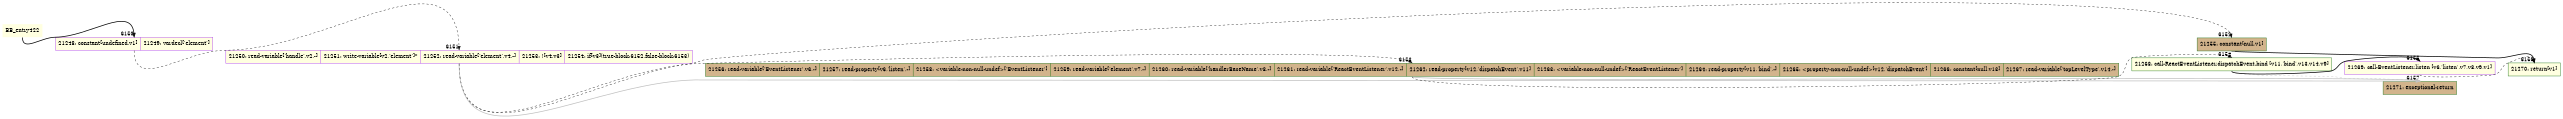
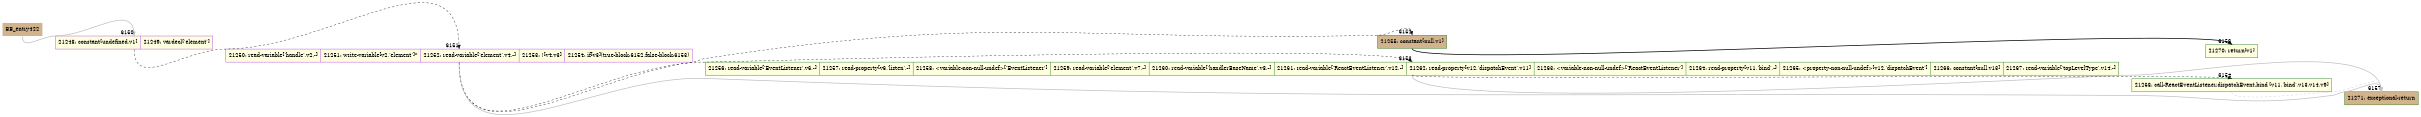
(22, 31) -> (22, 29)
(80, 33) -> (80, 32)
(2420, 68) -> none
(1412, 70) -> (1412, 69)
